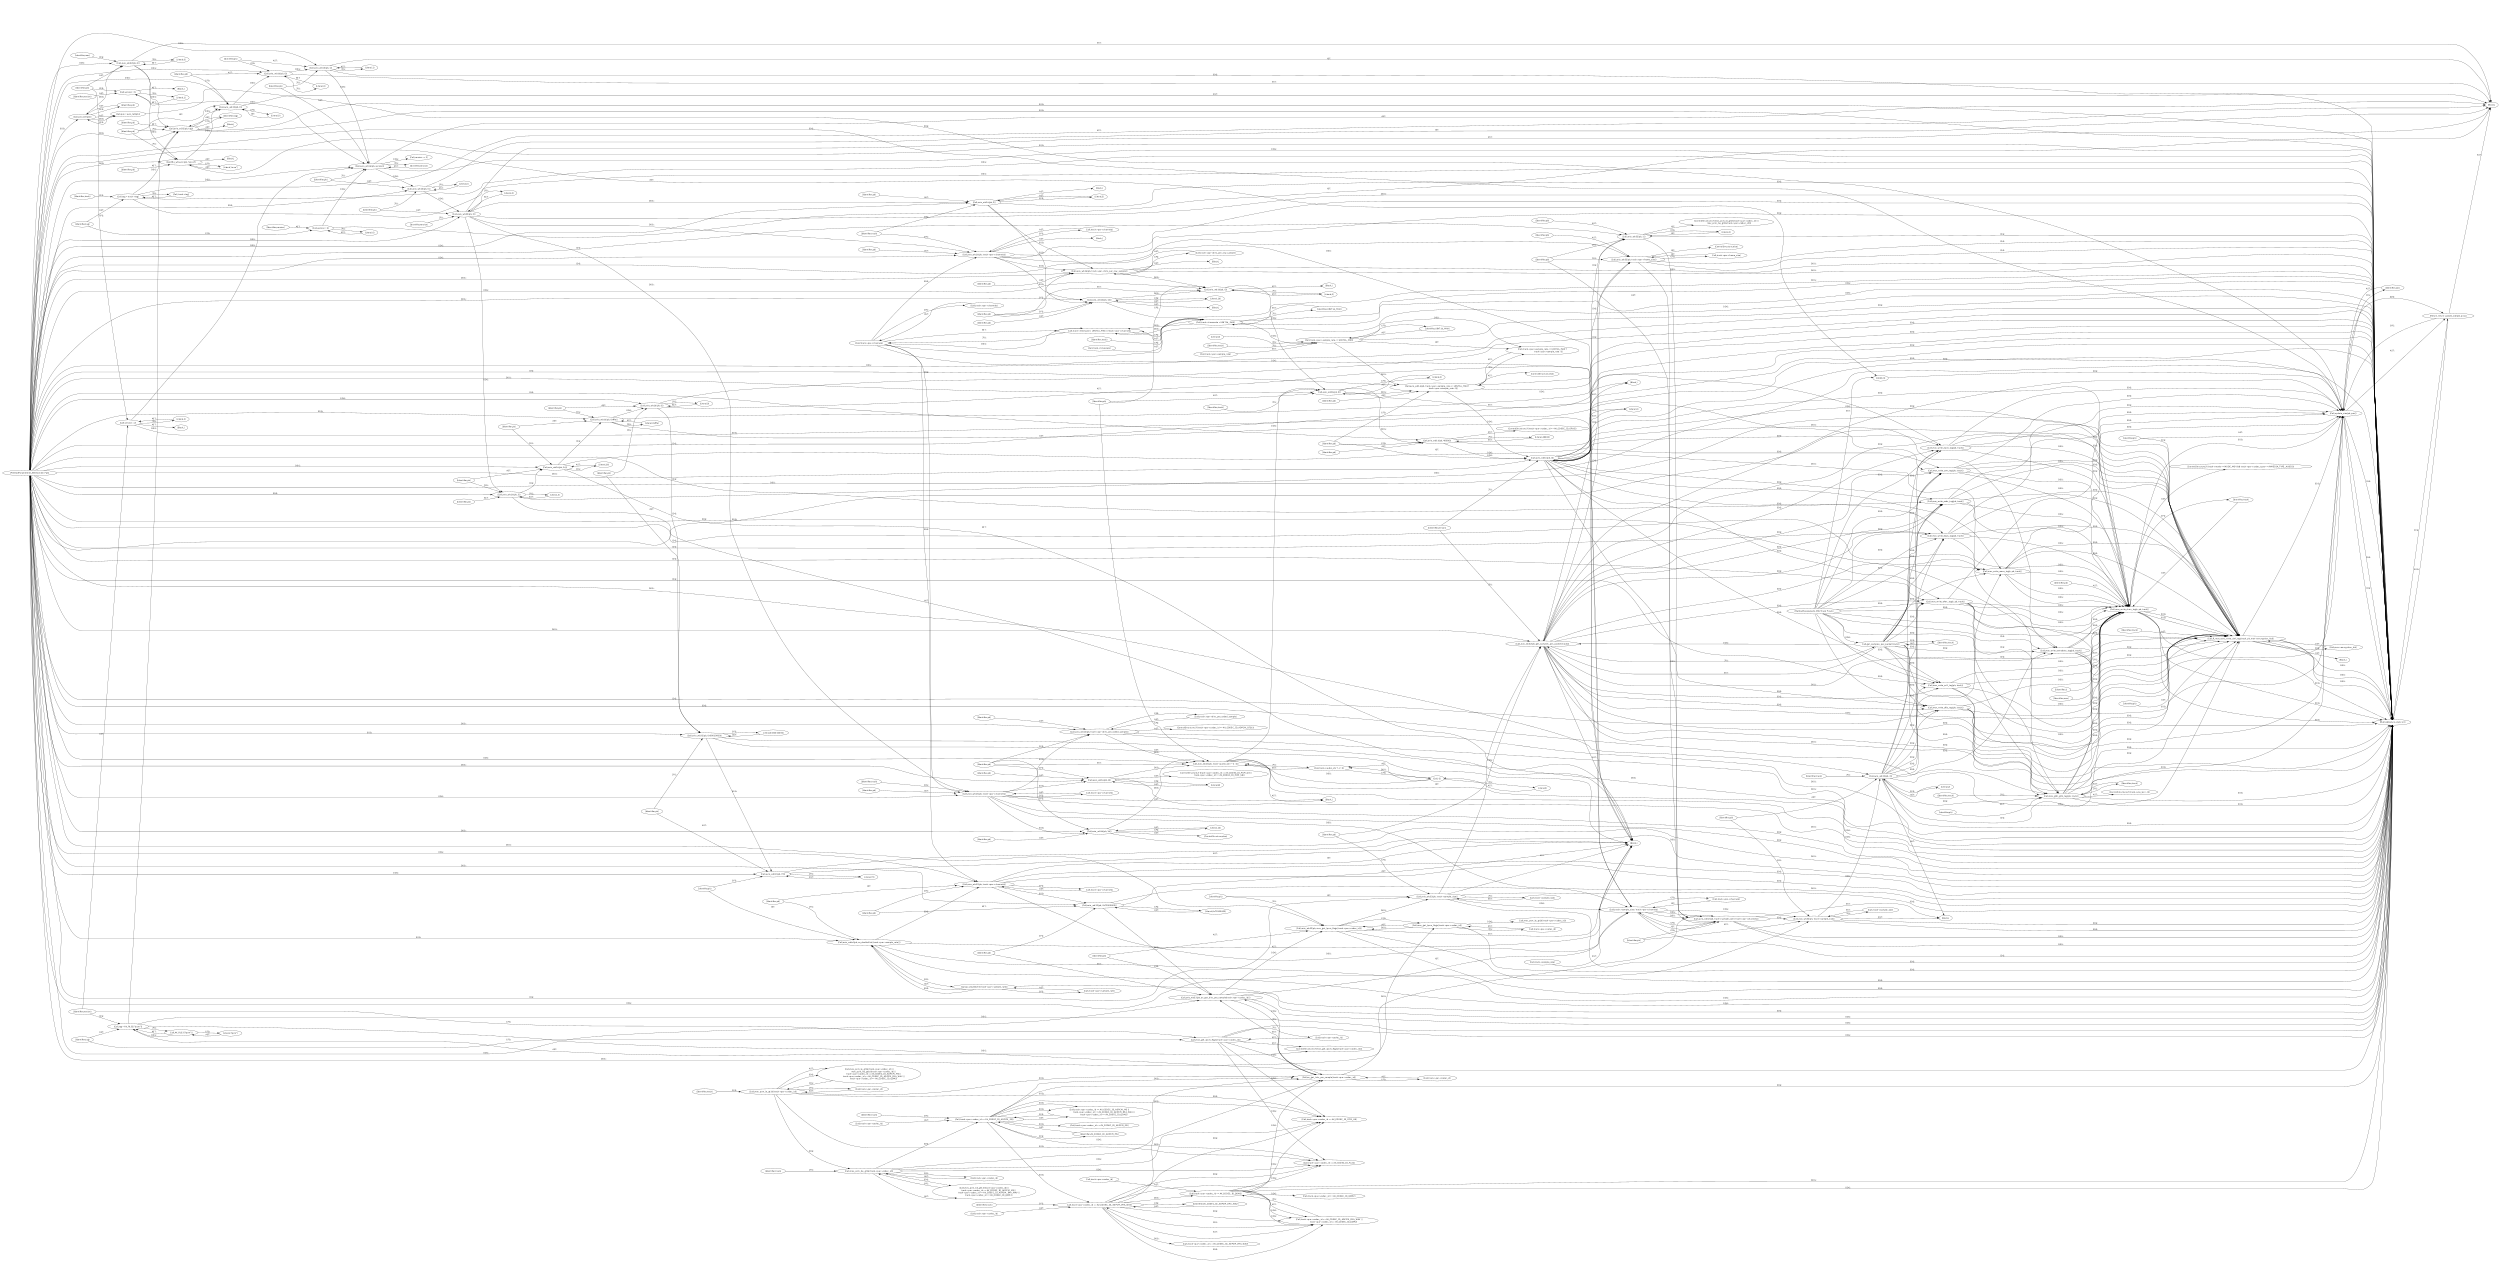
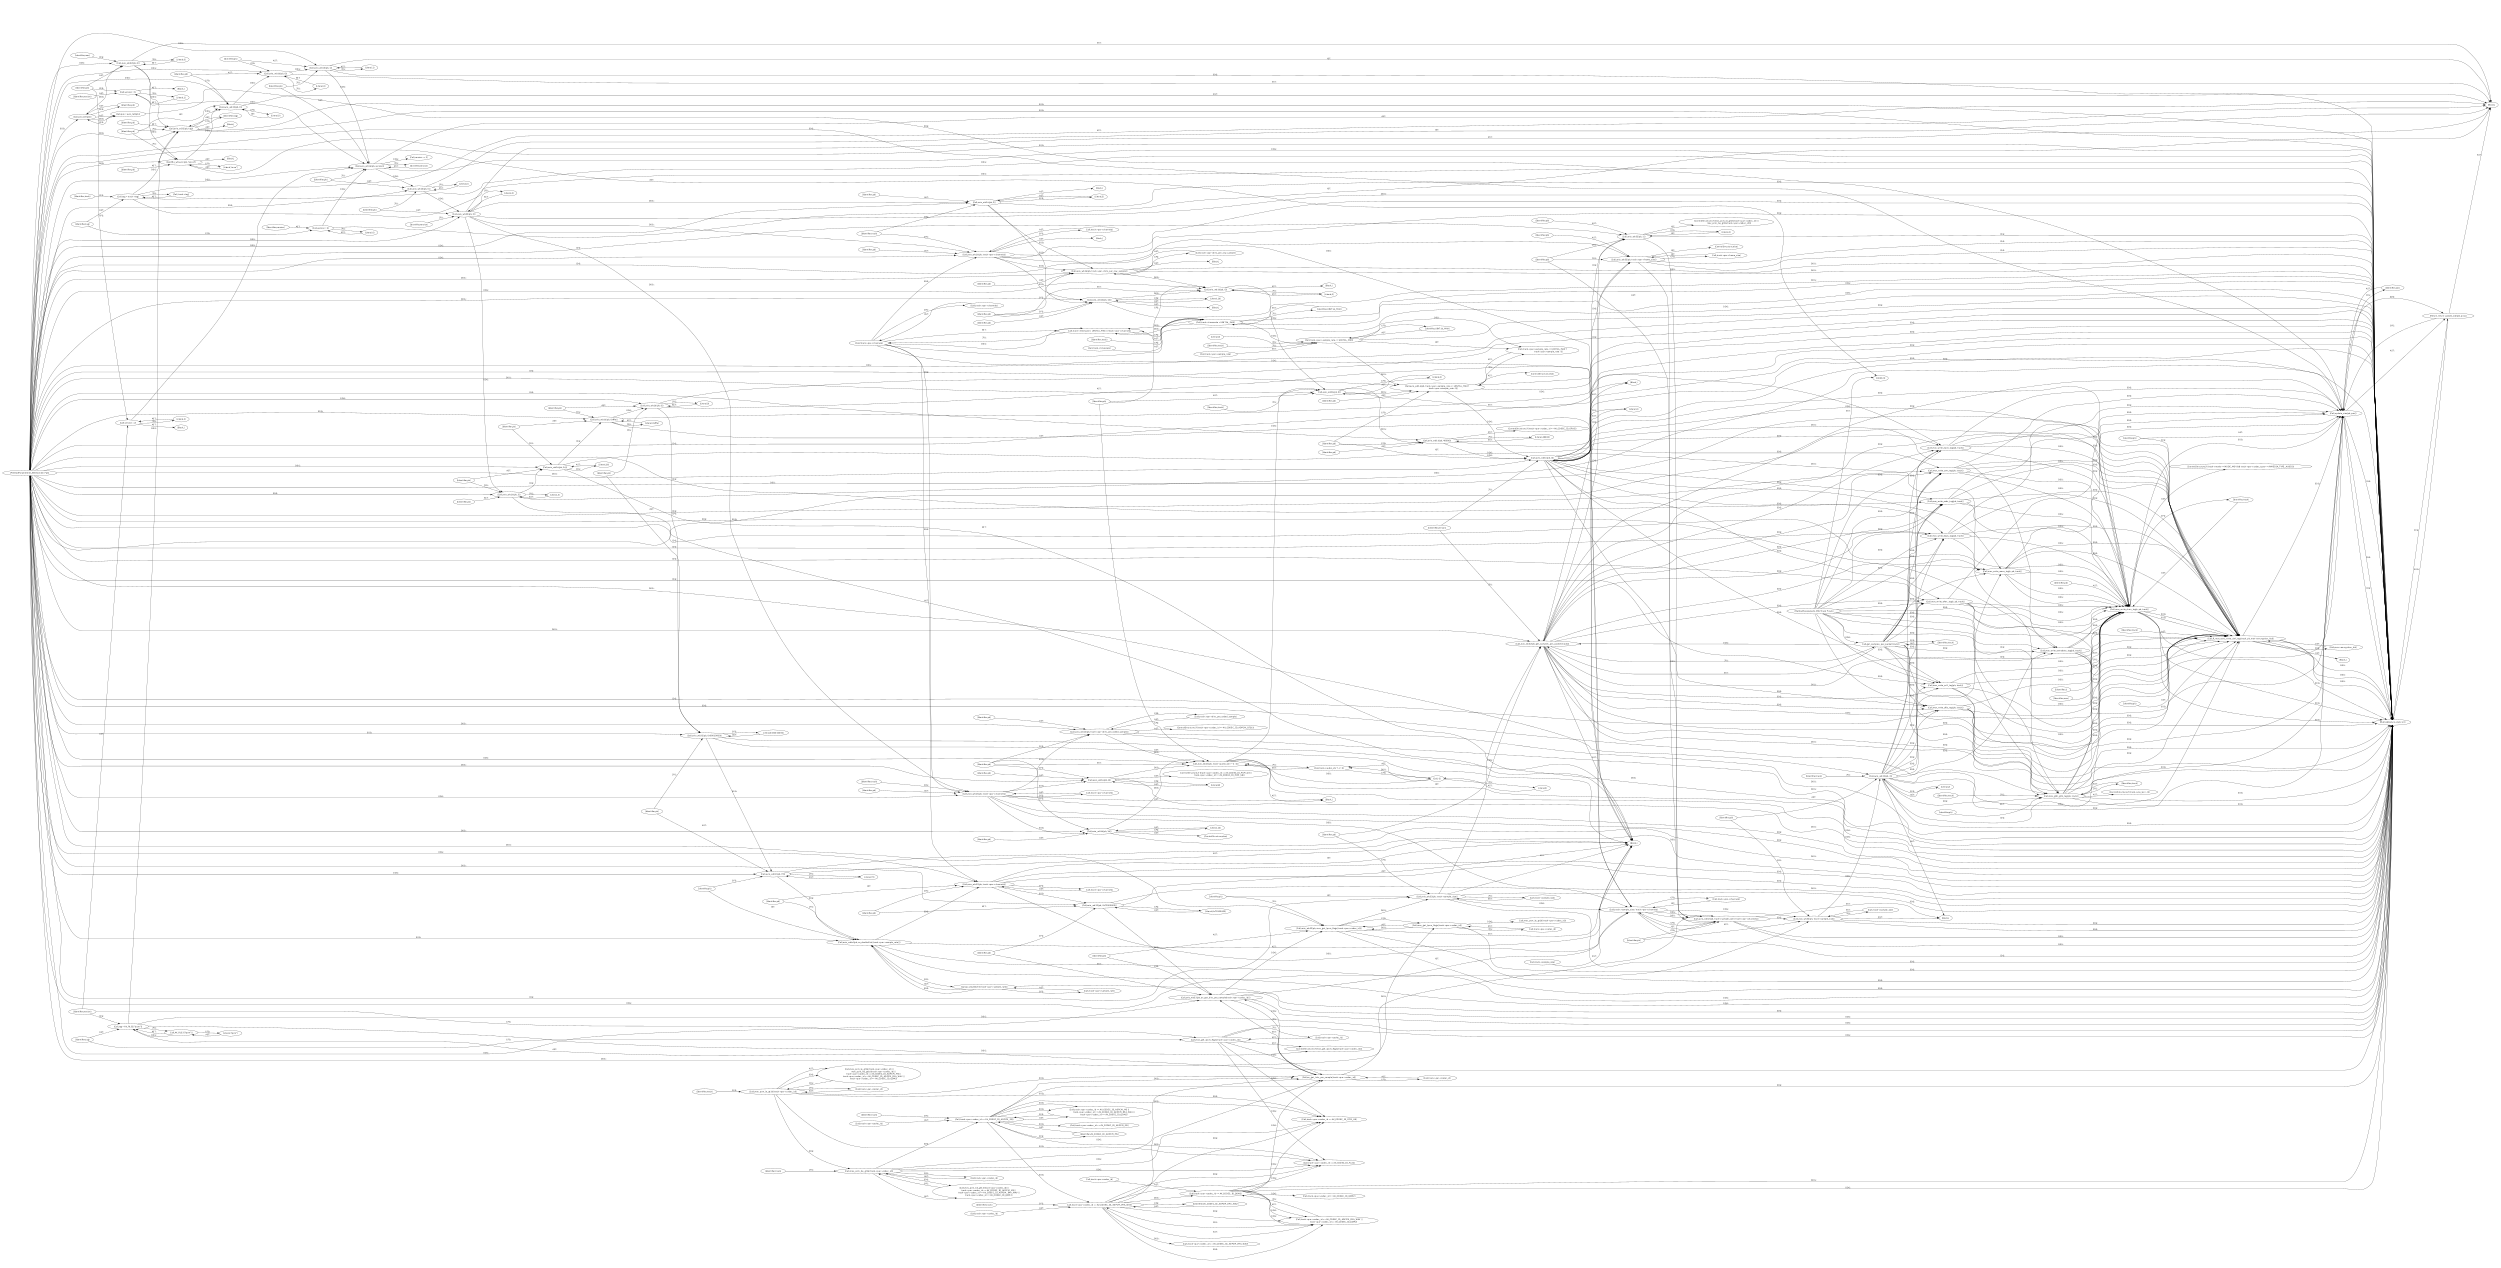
(2123, 372) -> (2264, 787)
(1039, 429) -> (968, 509)
(1989, 641) -> (1947, 616)
none -> (816, 910)
